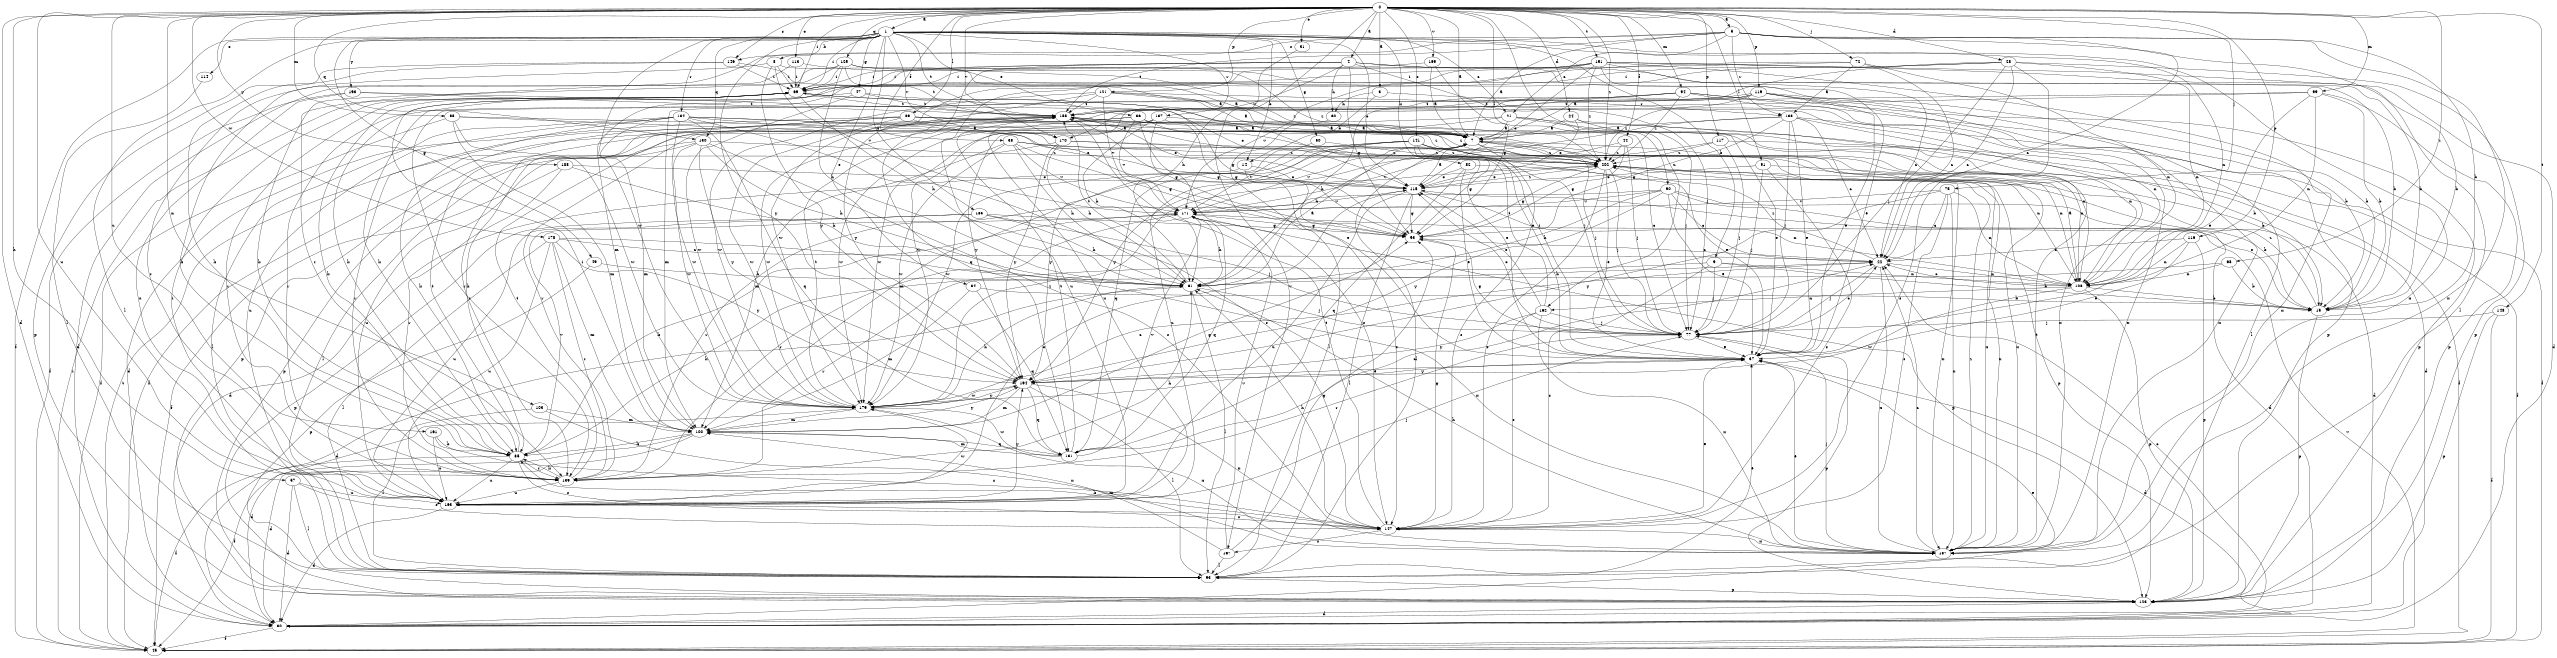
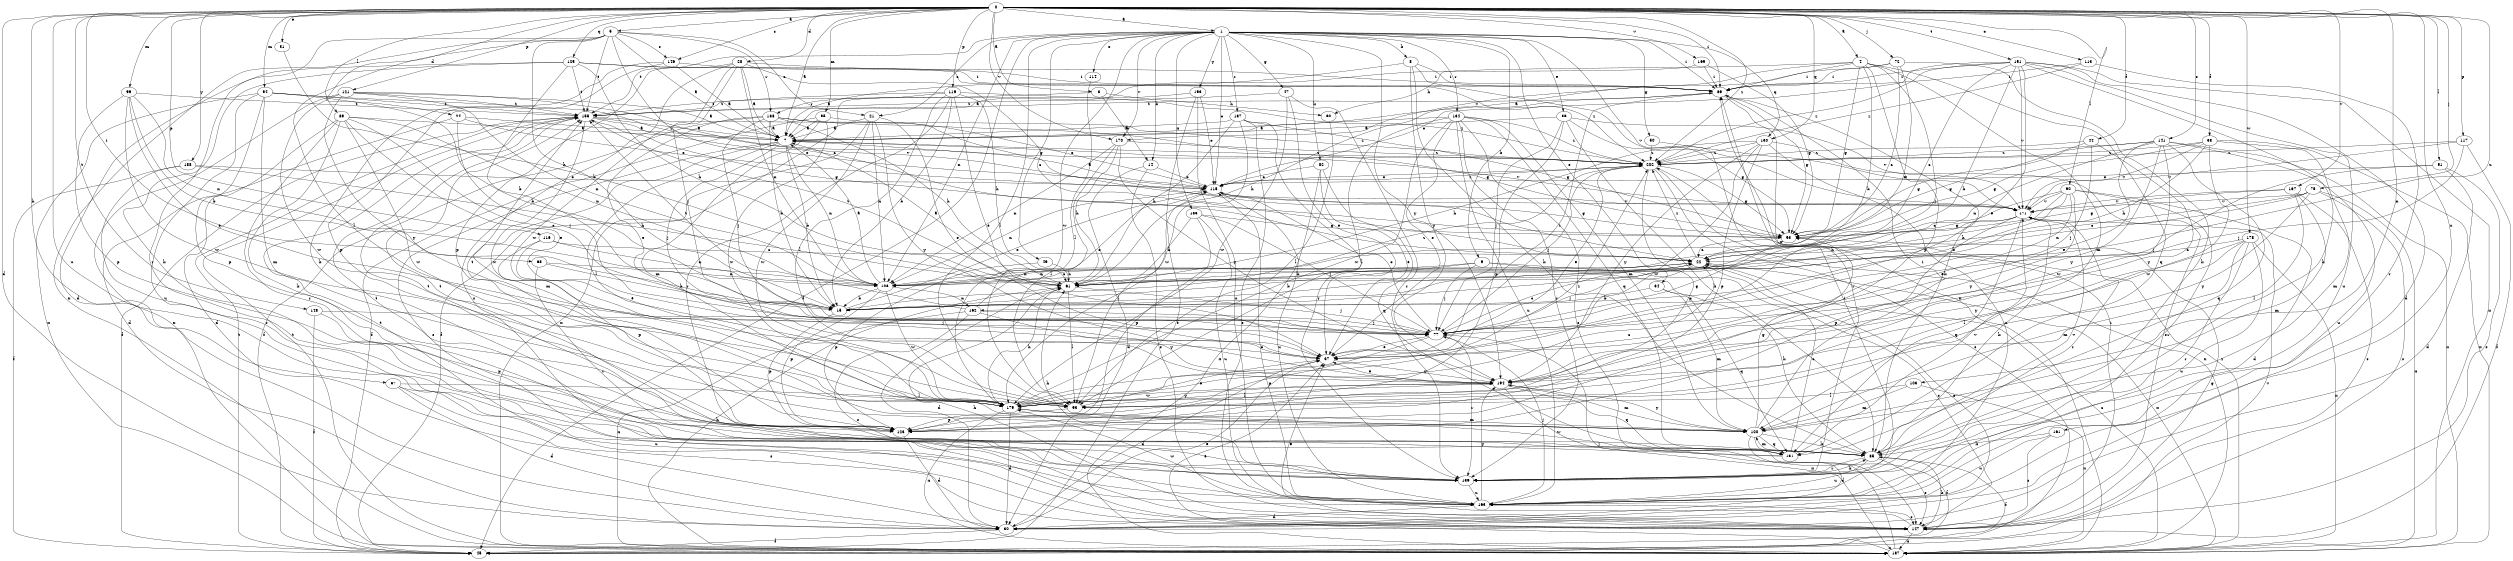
(1829, 85) -> (1372, 118)
(1313, 541) -> (2247, 433)
